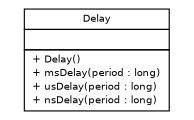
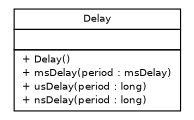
(97, 73) -> (97, 73)
